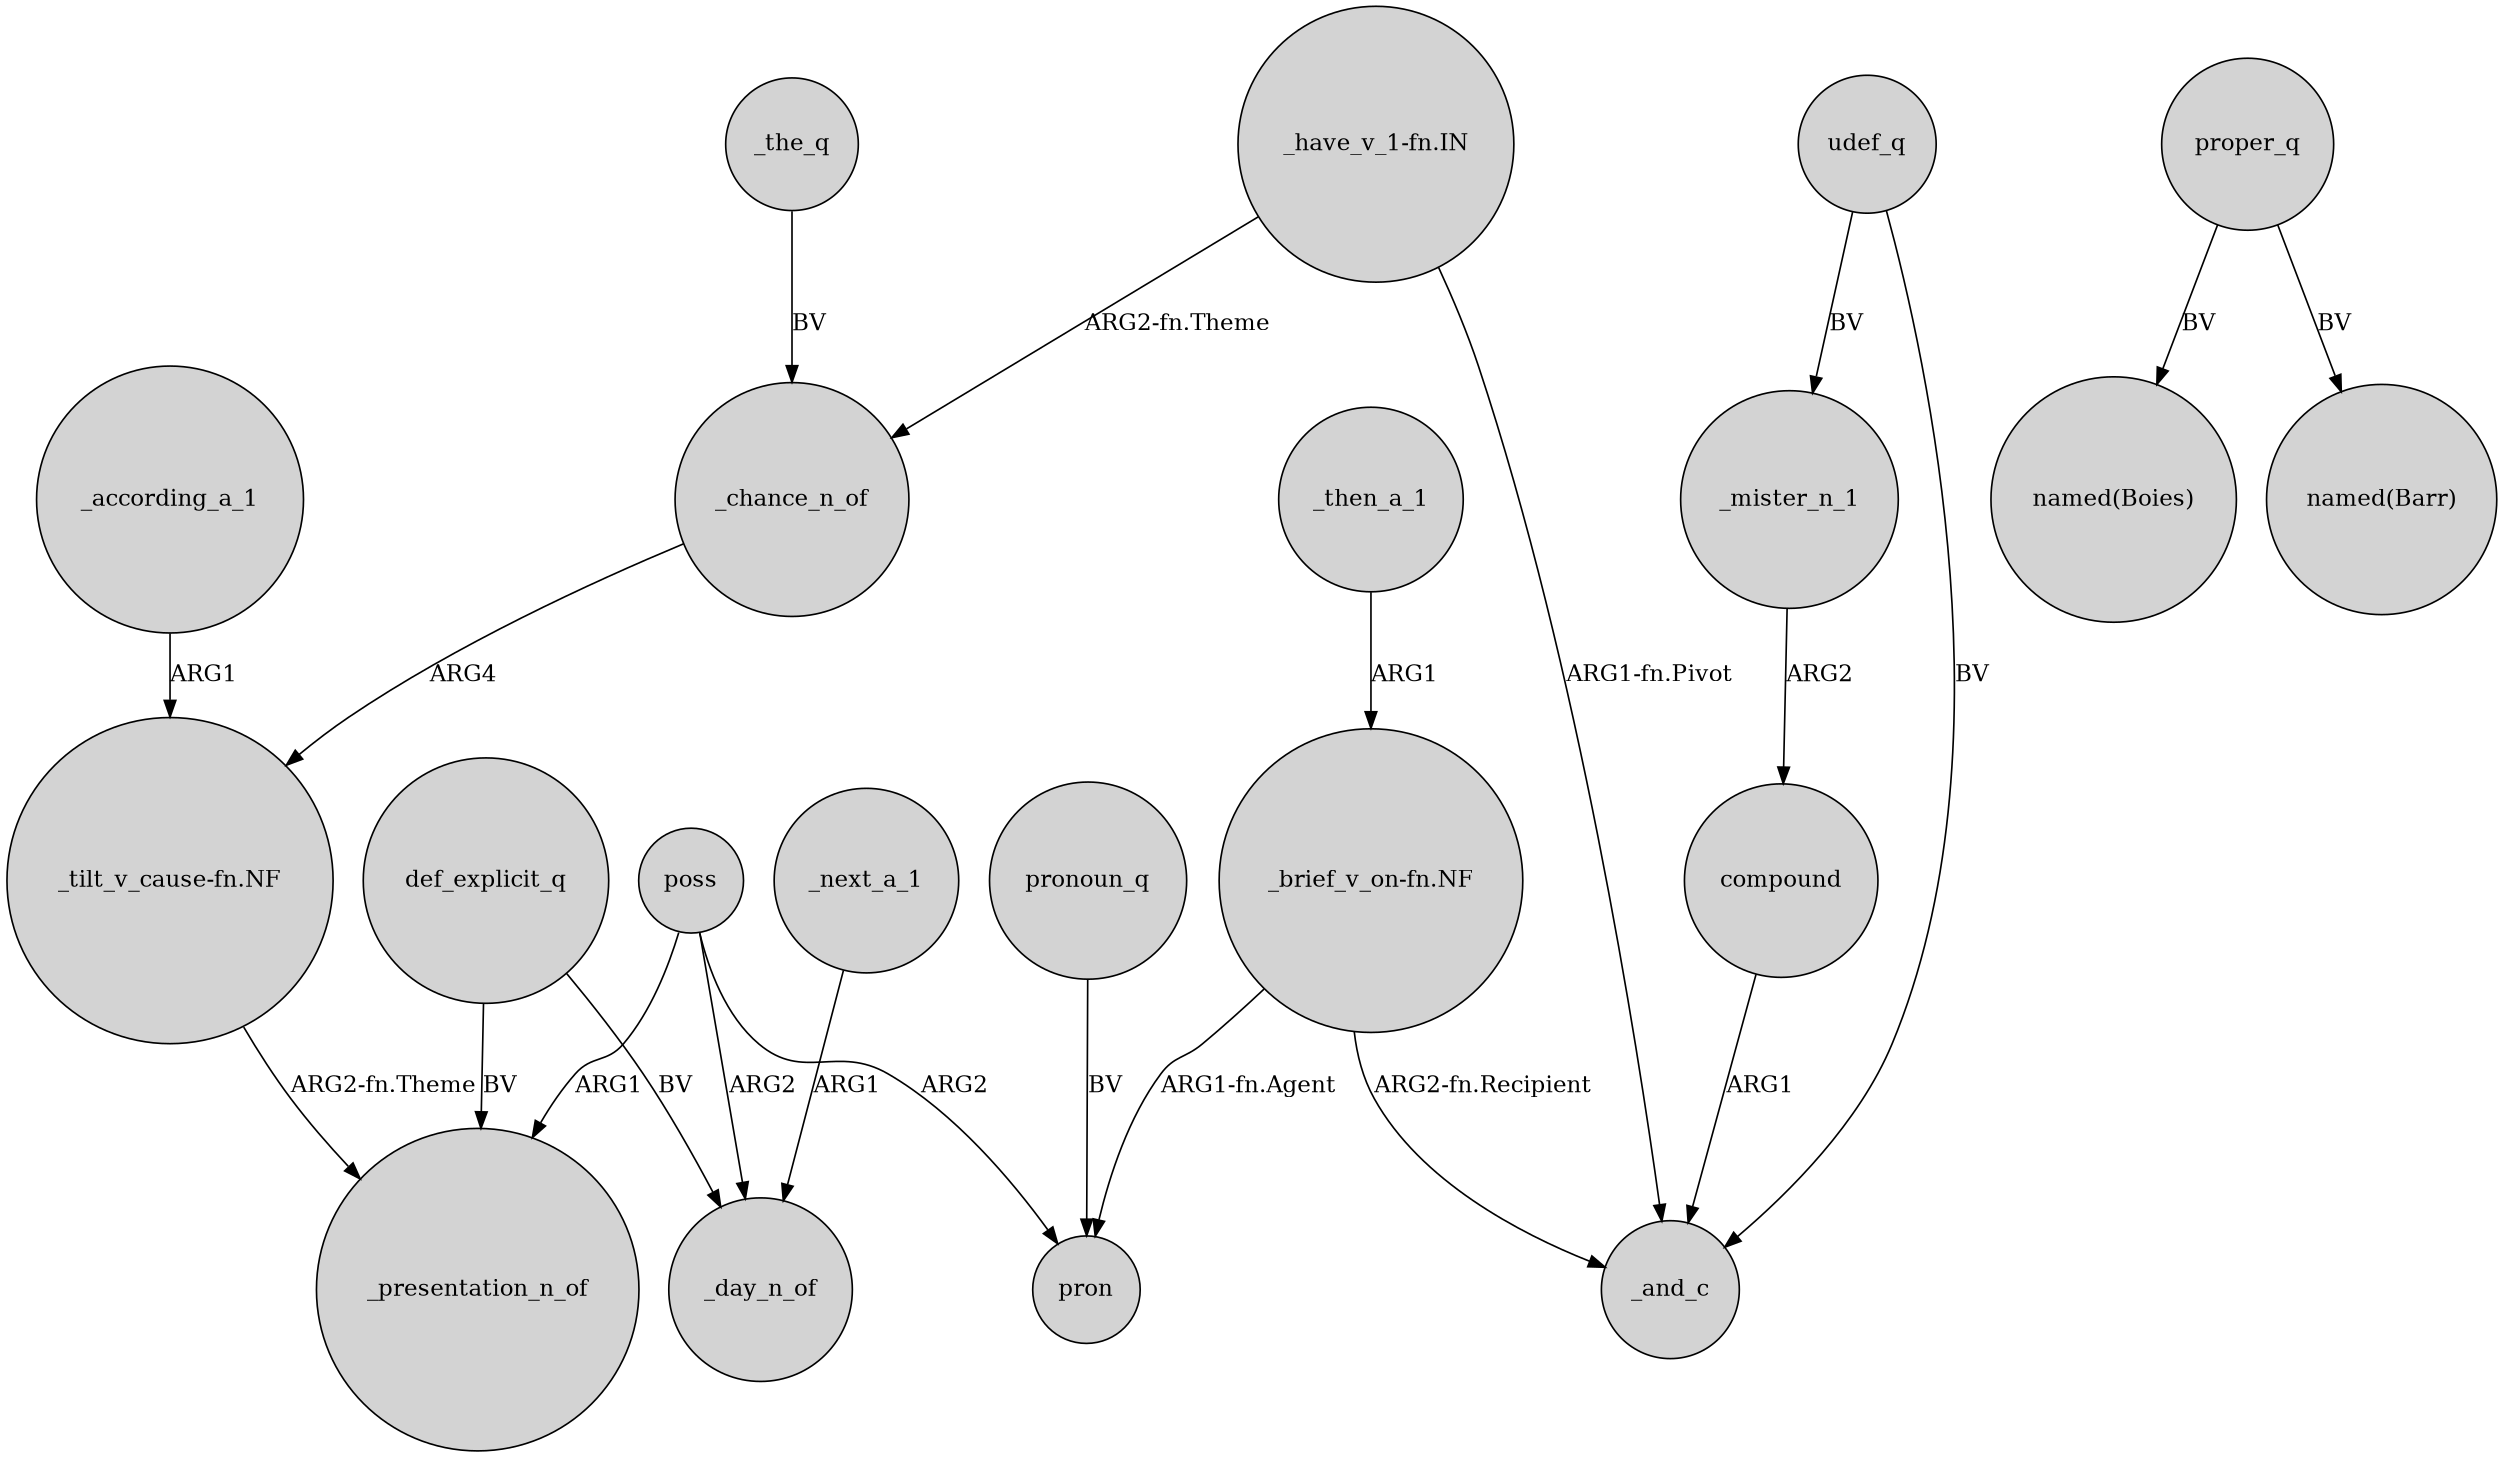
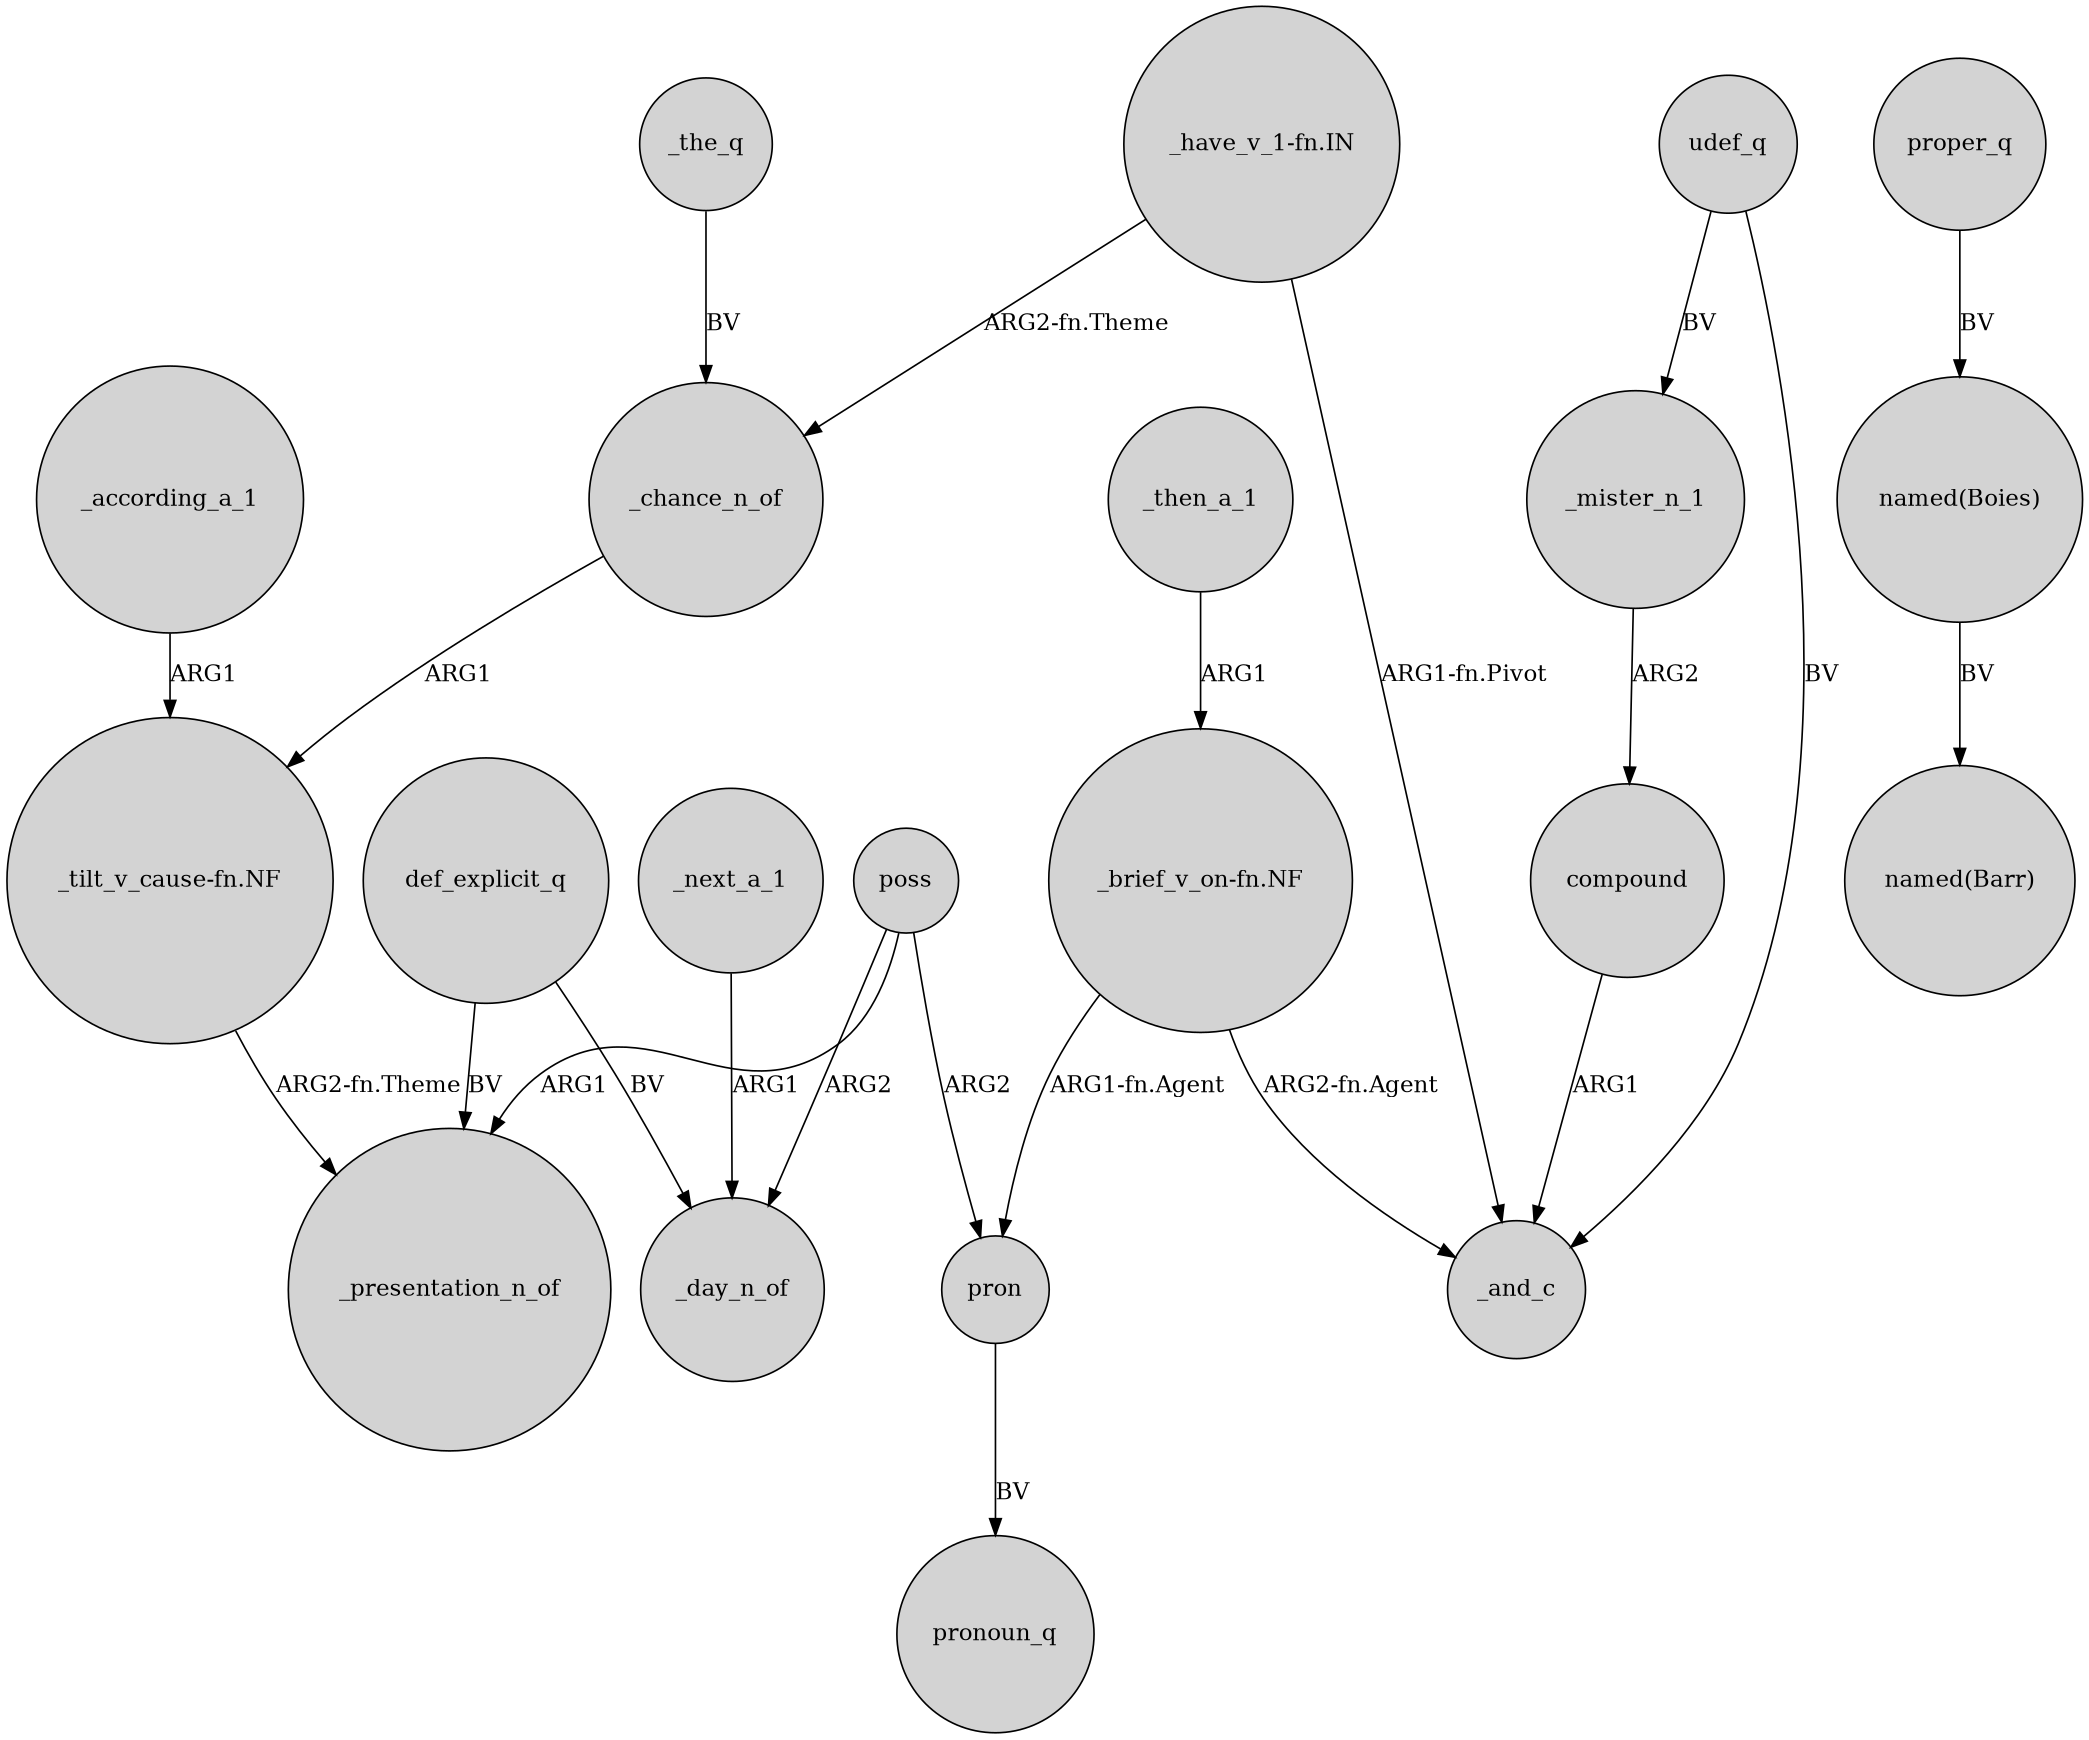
(2306, 300) -> (1960, 685)
(464, 675) -> (459, 675)
(1483, 1086) -> (1351, 1086)
(1087, 1099) -> (995, 1431)
